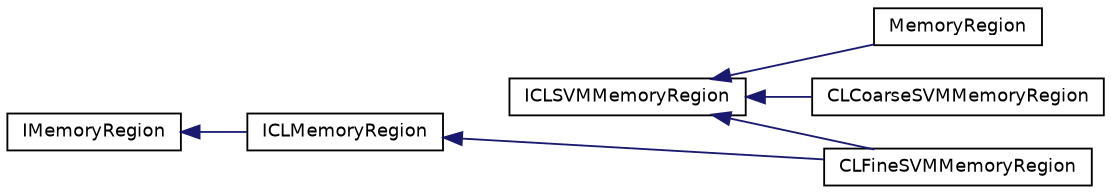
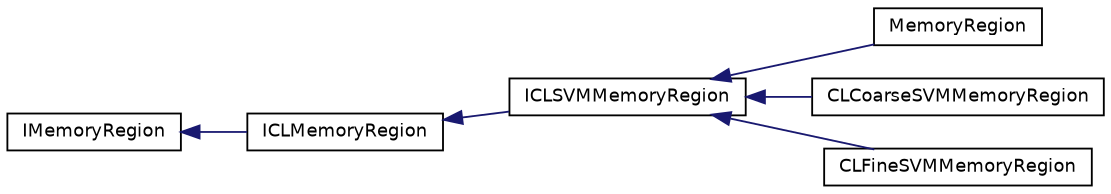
(643, 149) -> (486, 115)
